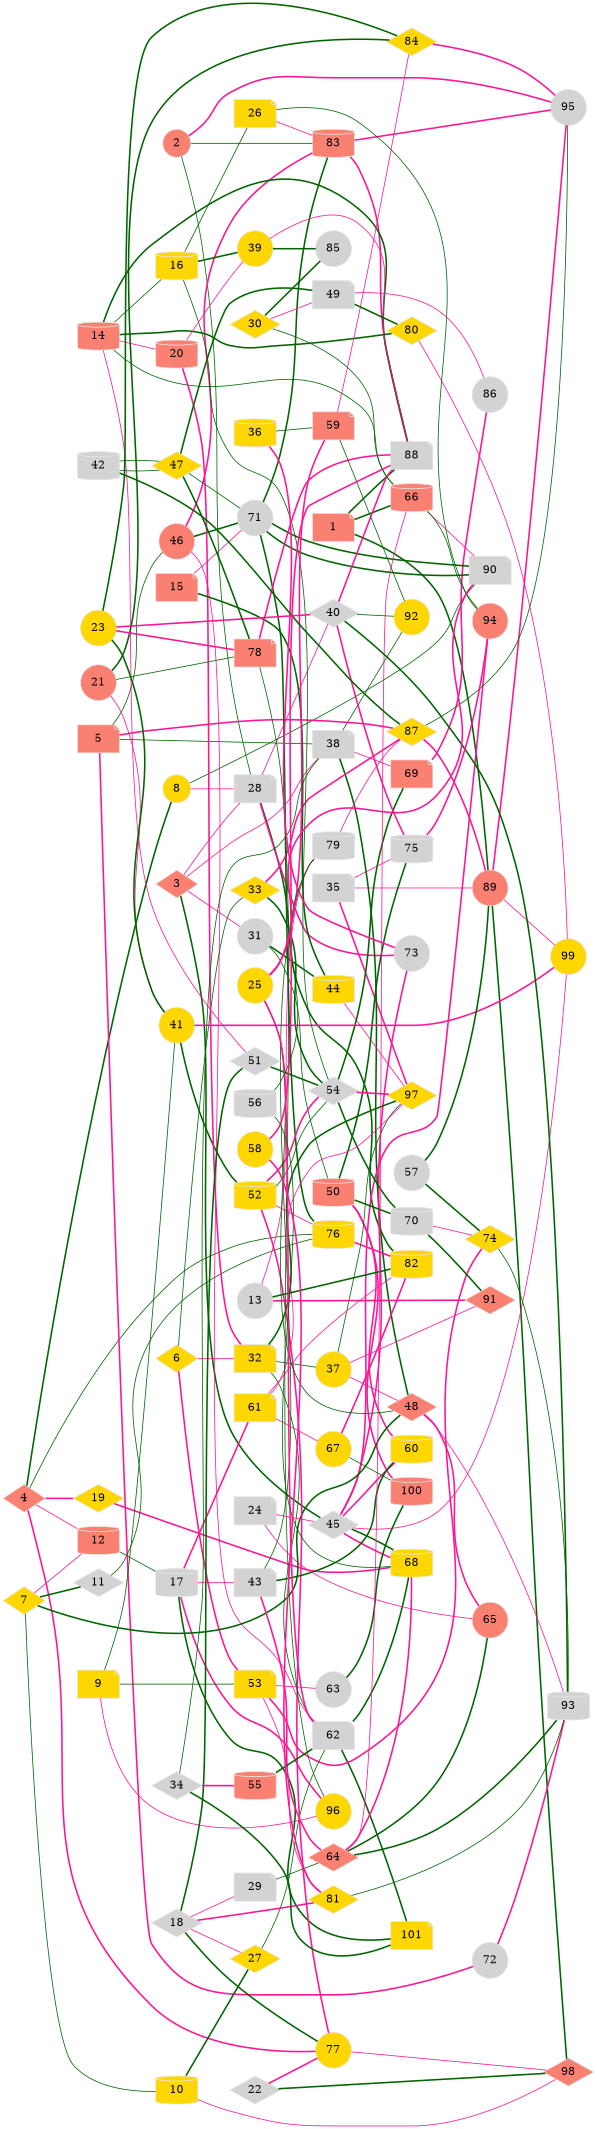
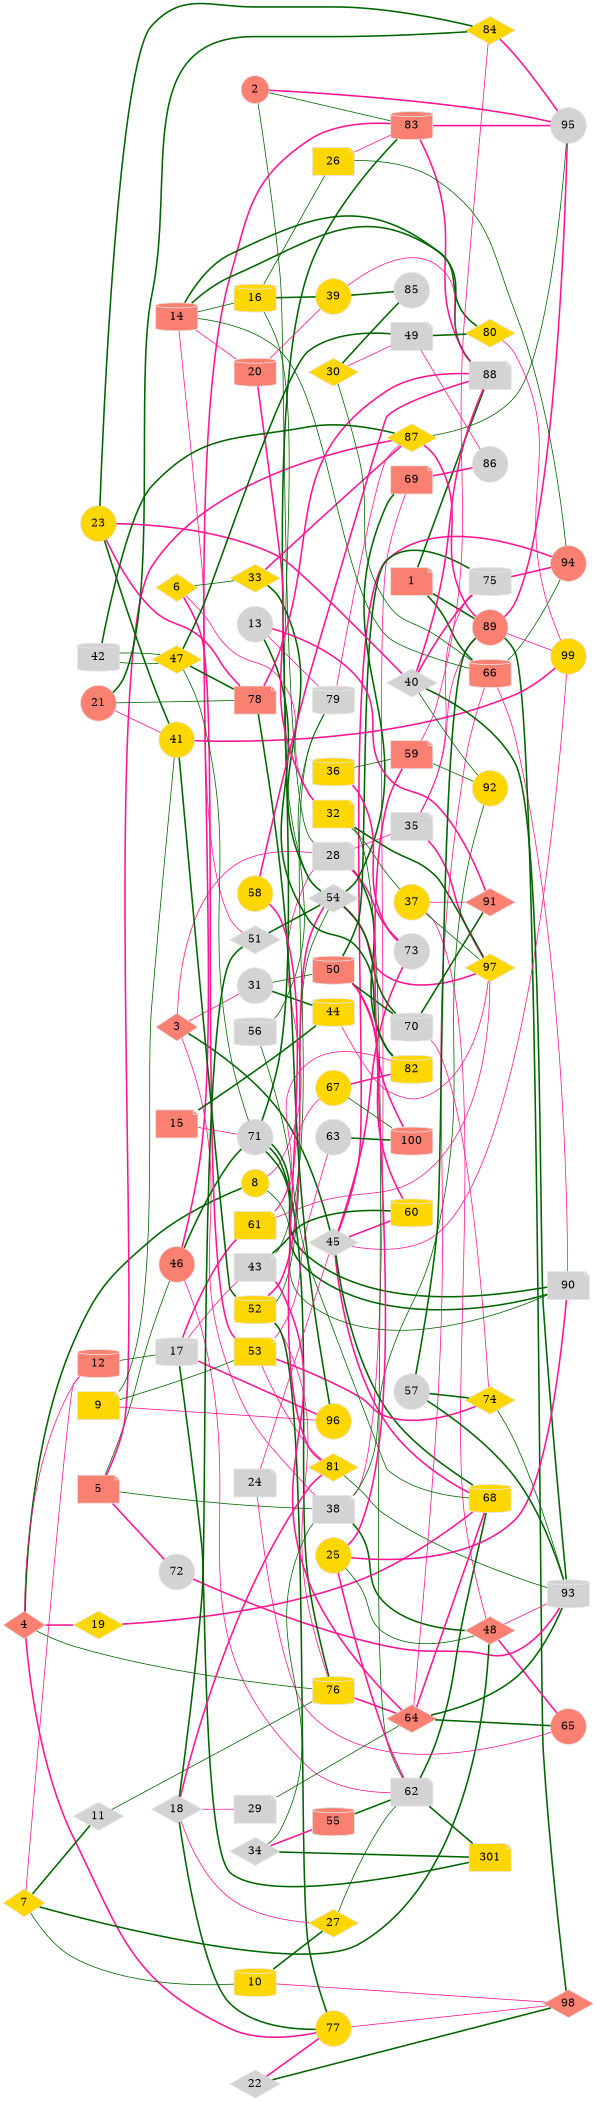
(295, 700) -> (373, 841)
(286, 1233) -> (303, 1215)
(373, 1249) -> (369, 1703)
none -> (514, 1476)
(300, 1600) -> (302, 1667)
(412, 1935) -> (490, 1858)
